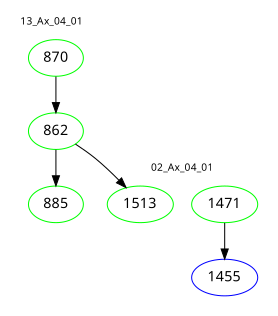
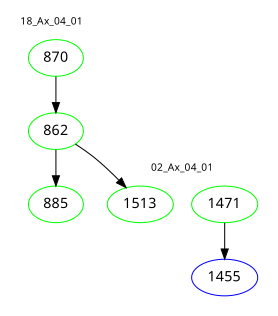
(52, 22) -> (52, 22)
